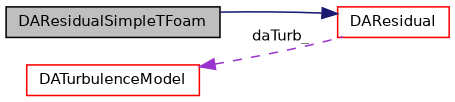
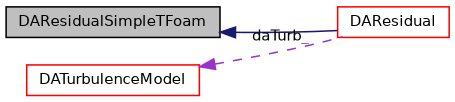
(271, 12) -> (287, 32)
